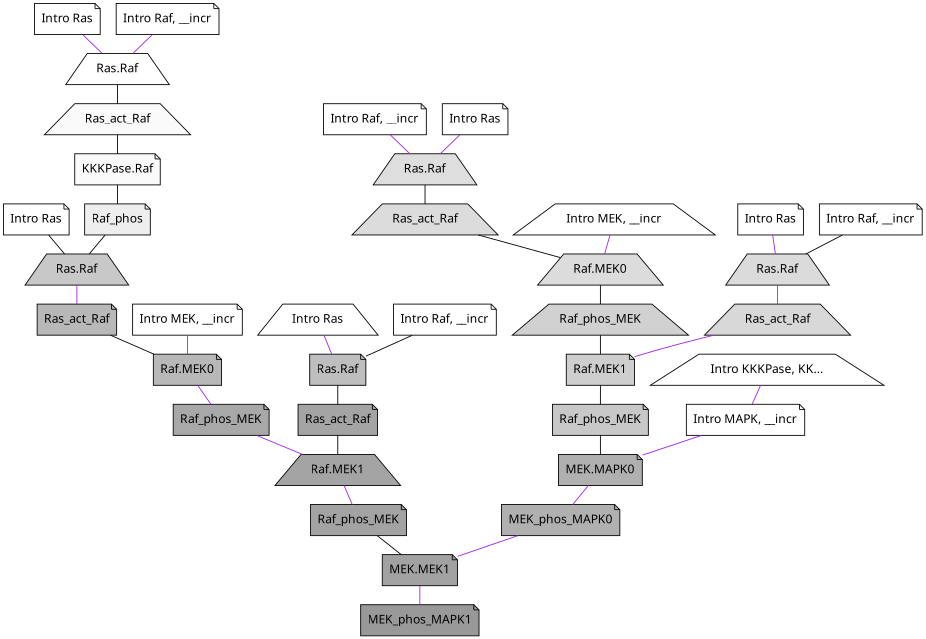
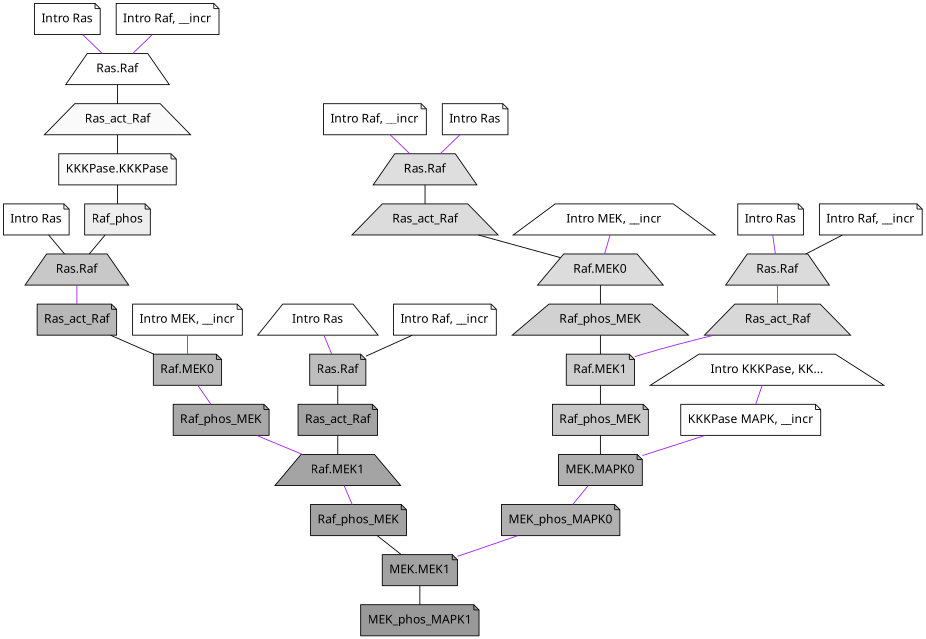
(117, 169) -> (117, 169)
(746, 420) -> (751, 420)
(420, 595) -> (420, 595)
